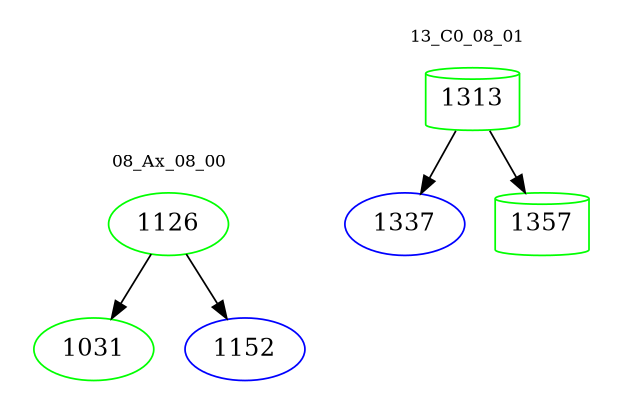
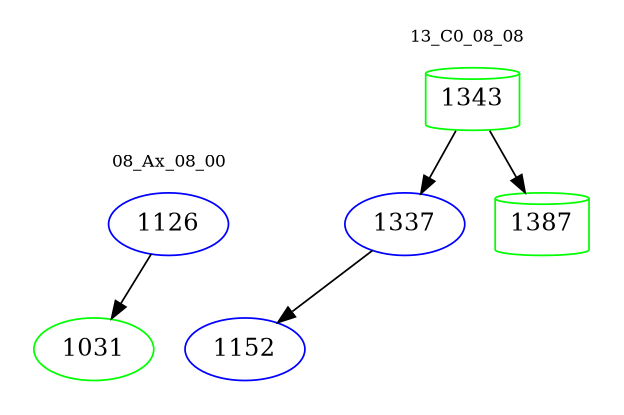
(467, 37) -> (467, 37)
(473, 99) -> (473, 99)
(169, 224) -> (169, 224)
(542, 224) -> (542, 224)
(202, 279) -> (332, 281)
